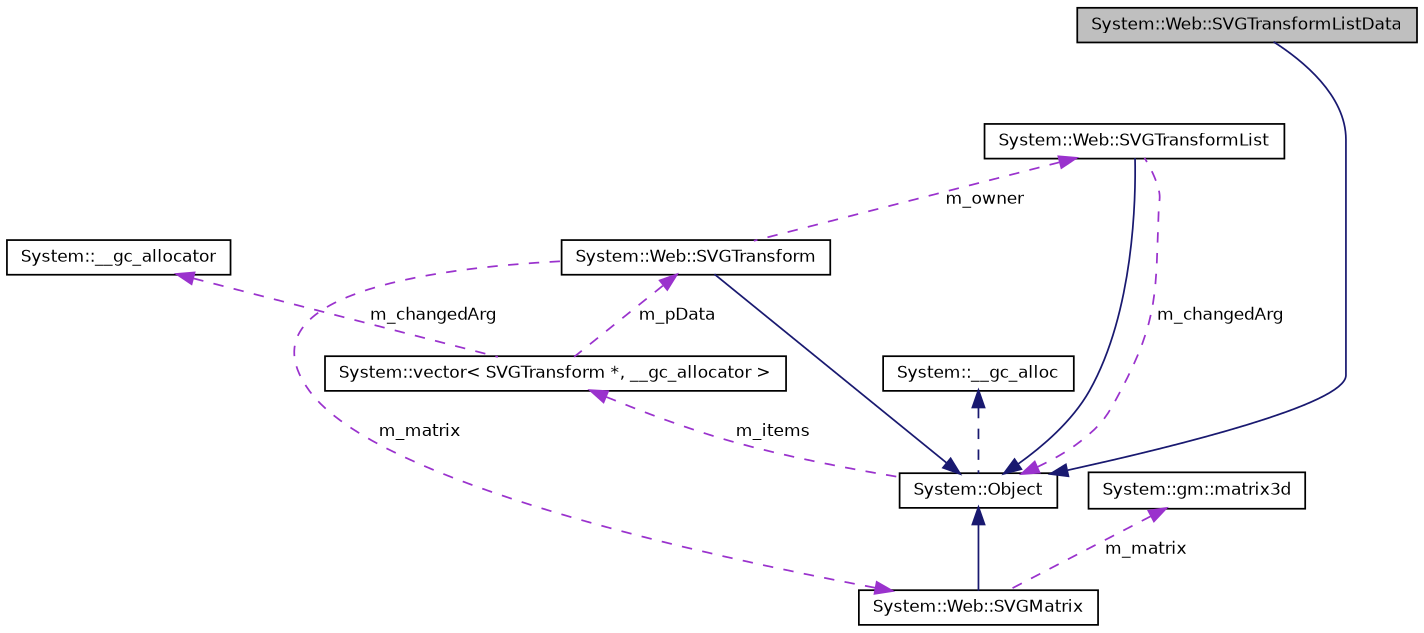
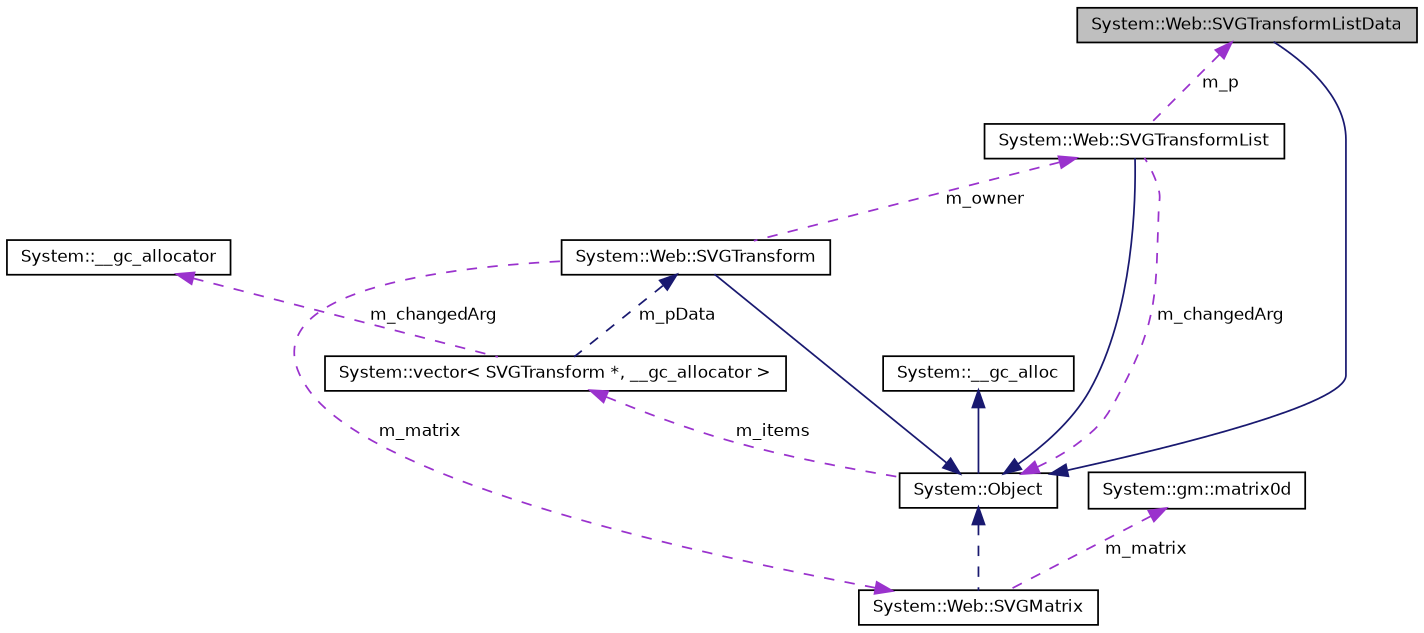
none -> (1184, 90)
(619, 321) -> (619, 321)
(978, 441) -> (978, 441)
(1197, 491) -> (1197, 491)
(978, 558) -> (978, 558)
